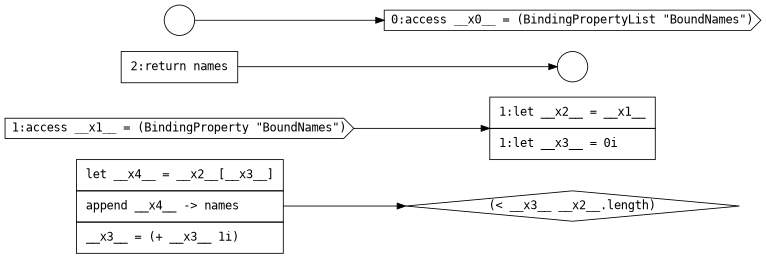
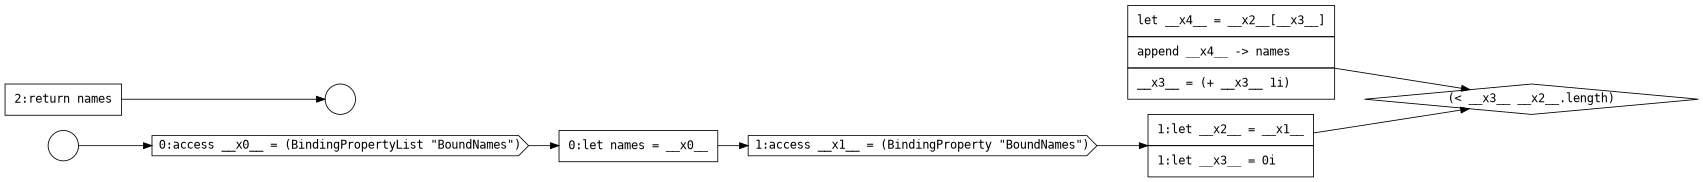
none -> (1387, 122)
none -> (638, 146)
